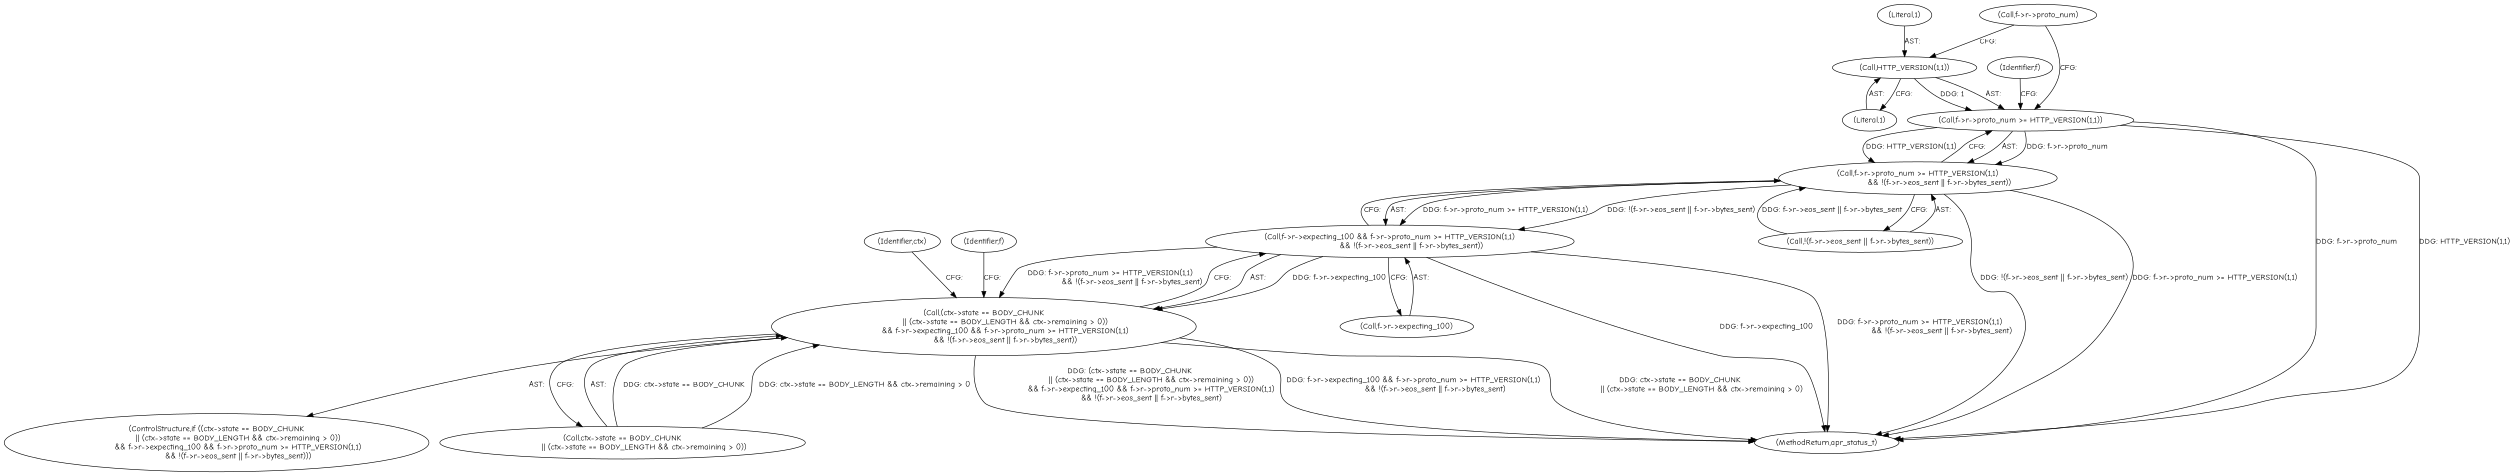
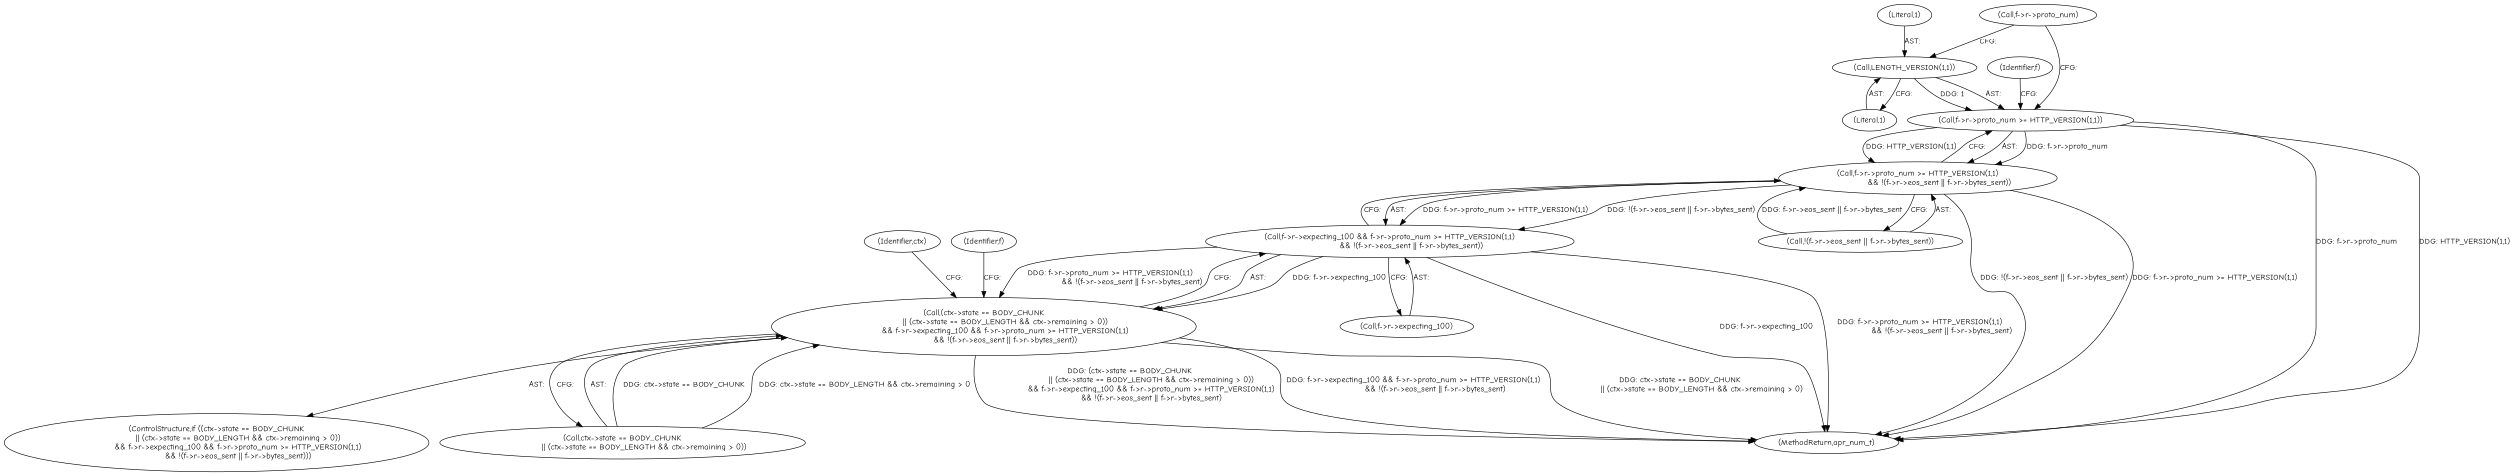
(1905, 68) -> (1905, 68)
(1827, 443) -> (1827, 443)
